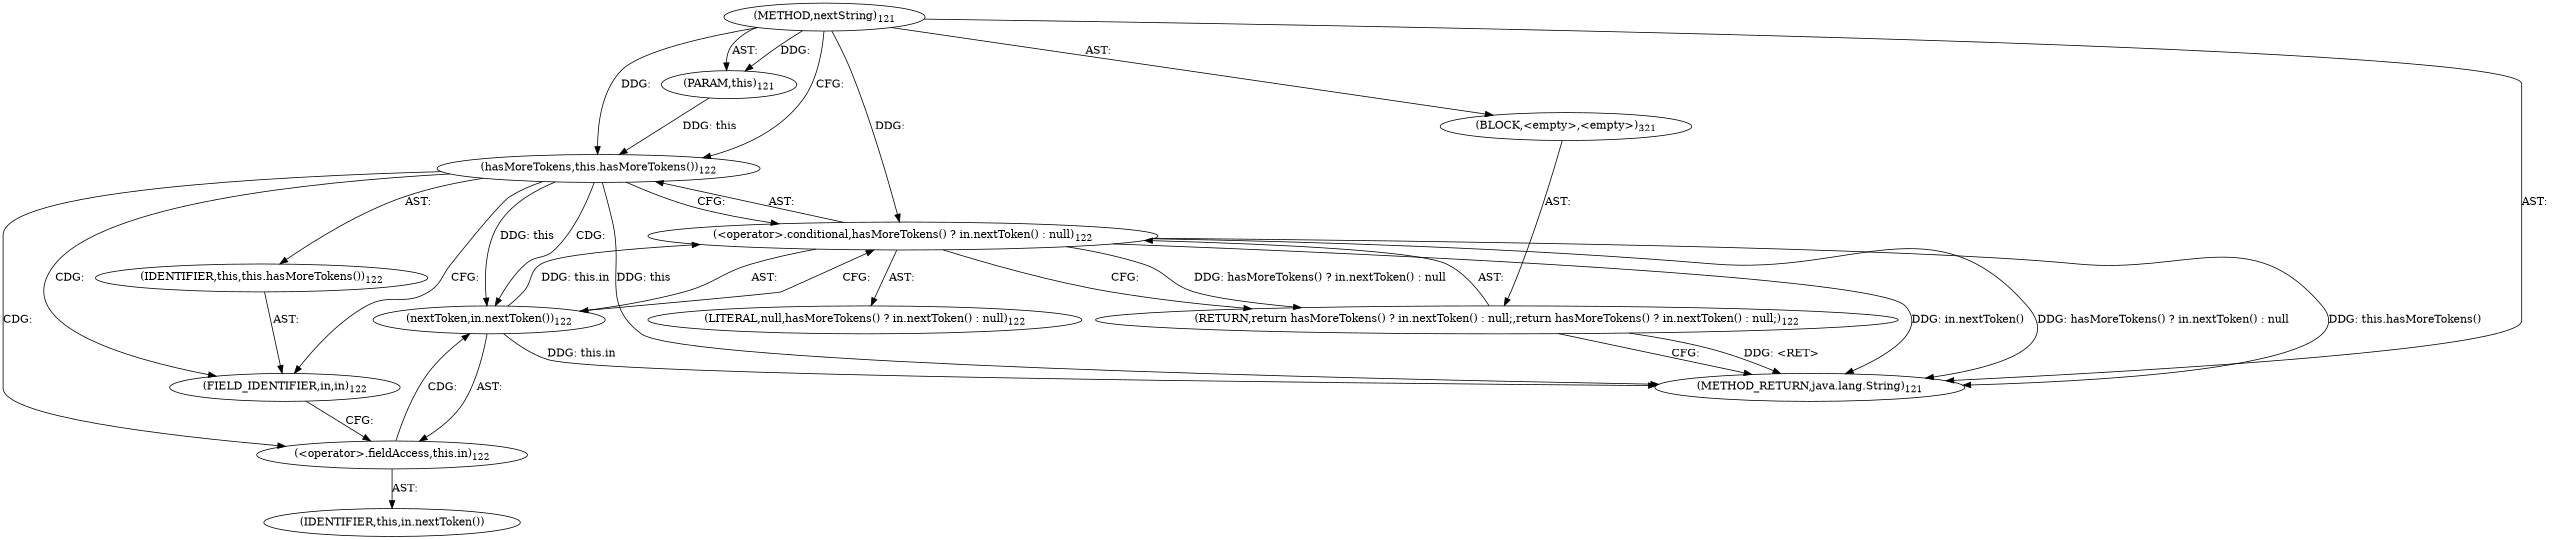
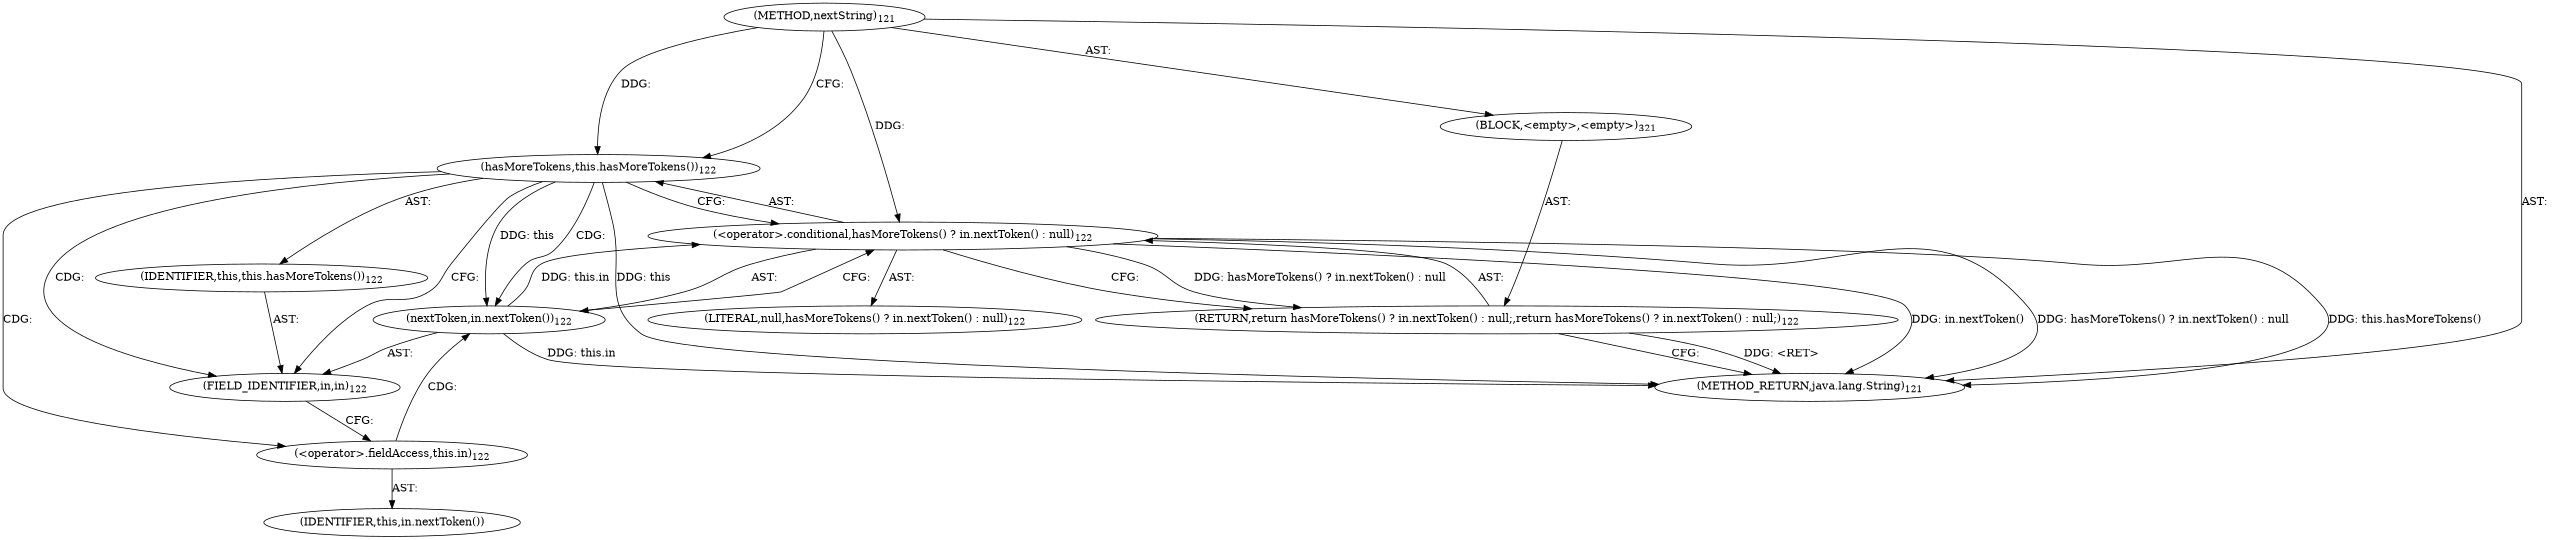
(729, 85) -> none
(469, 393) -> (383, 349)
